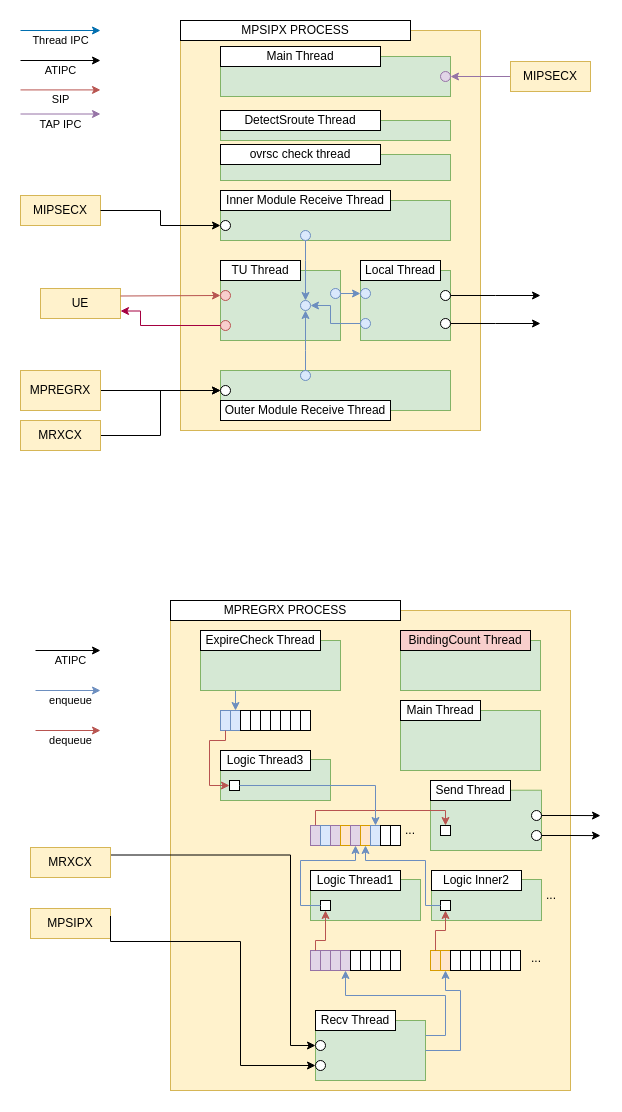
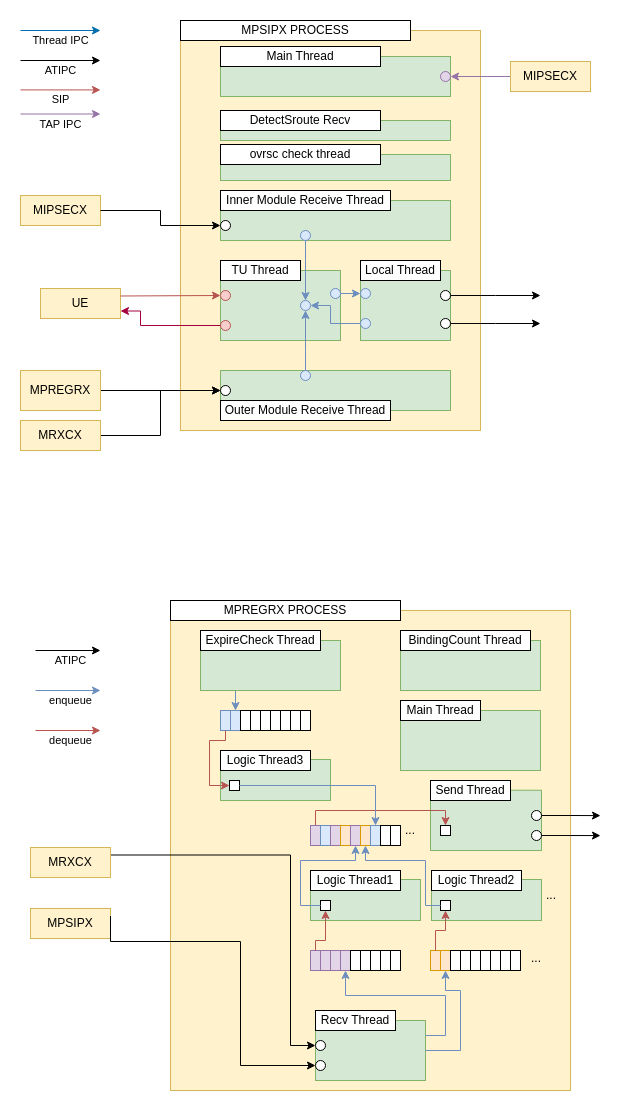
(301, 121) -> (301, 121)
(466, 641) -> (466, 641)
(477, 881) -> (477, 881)
